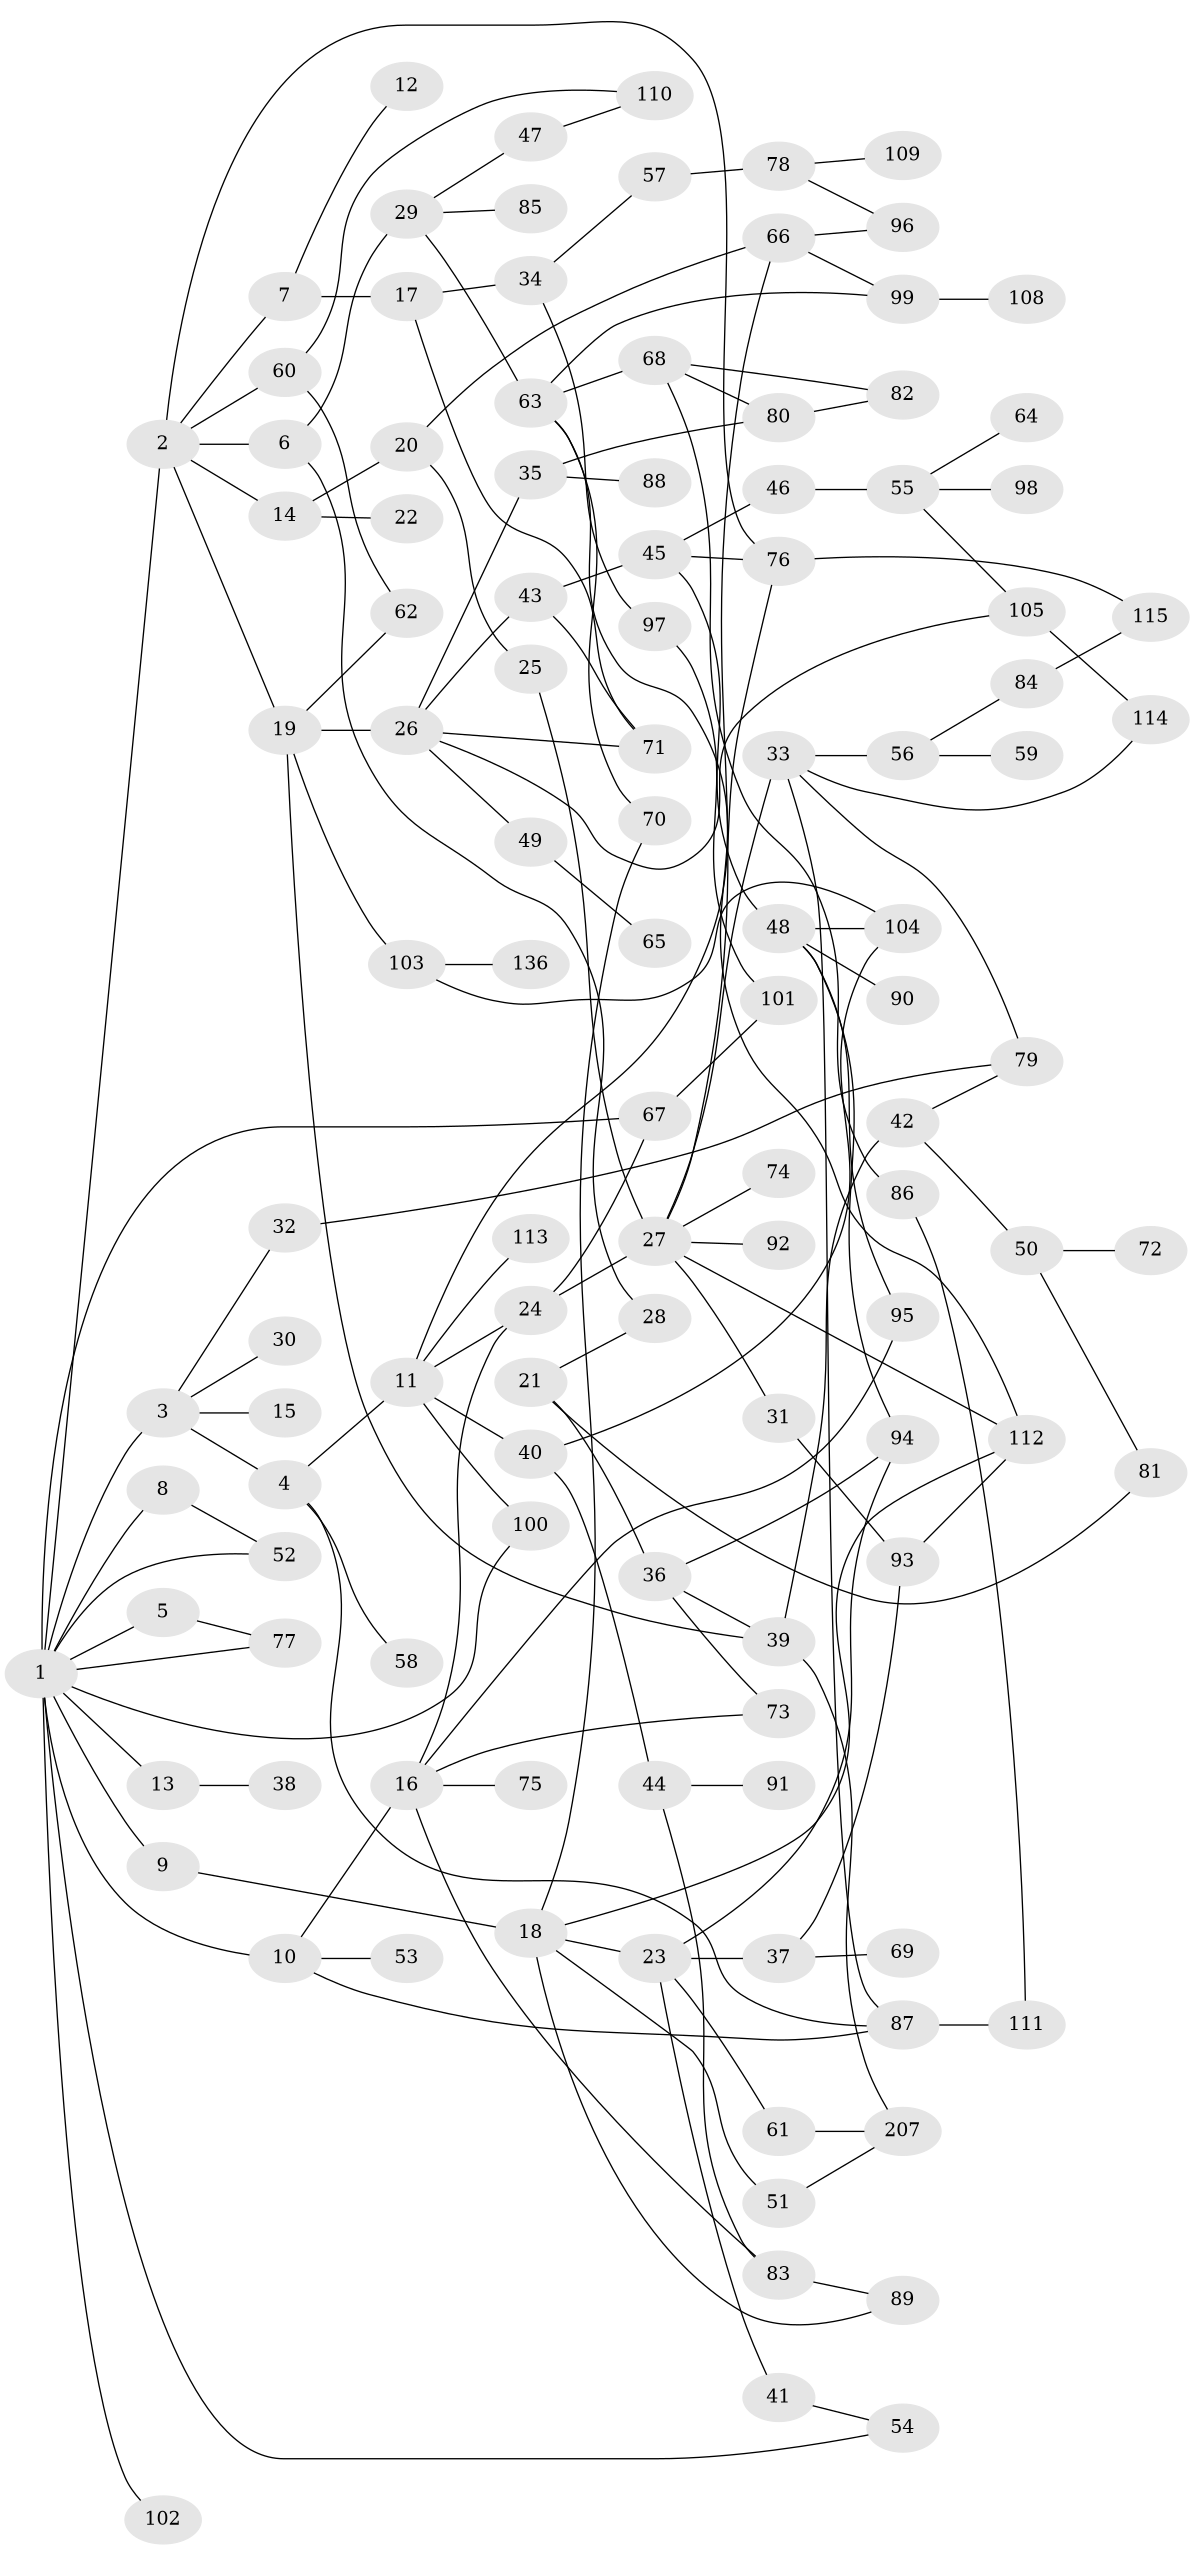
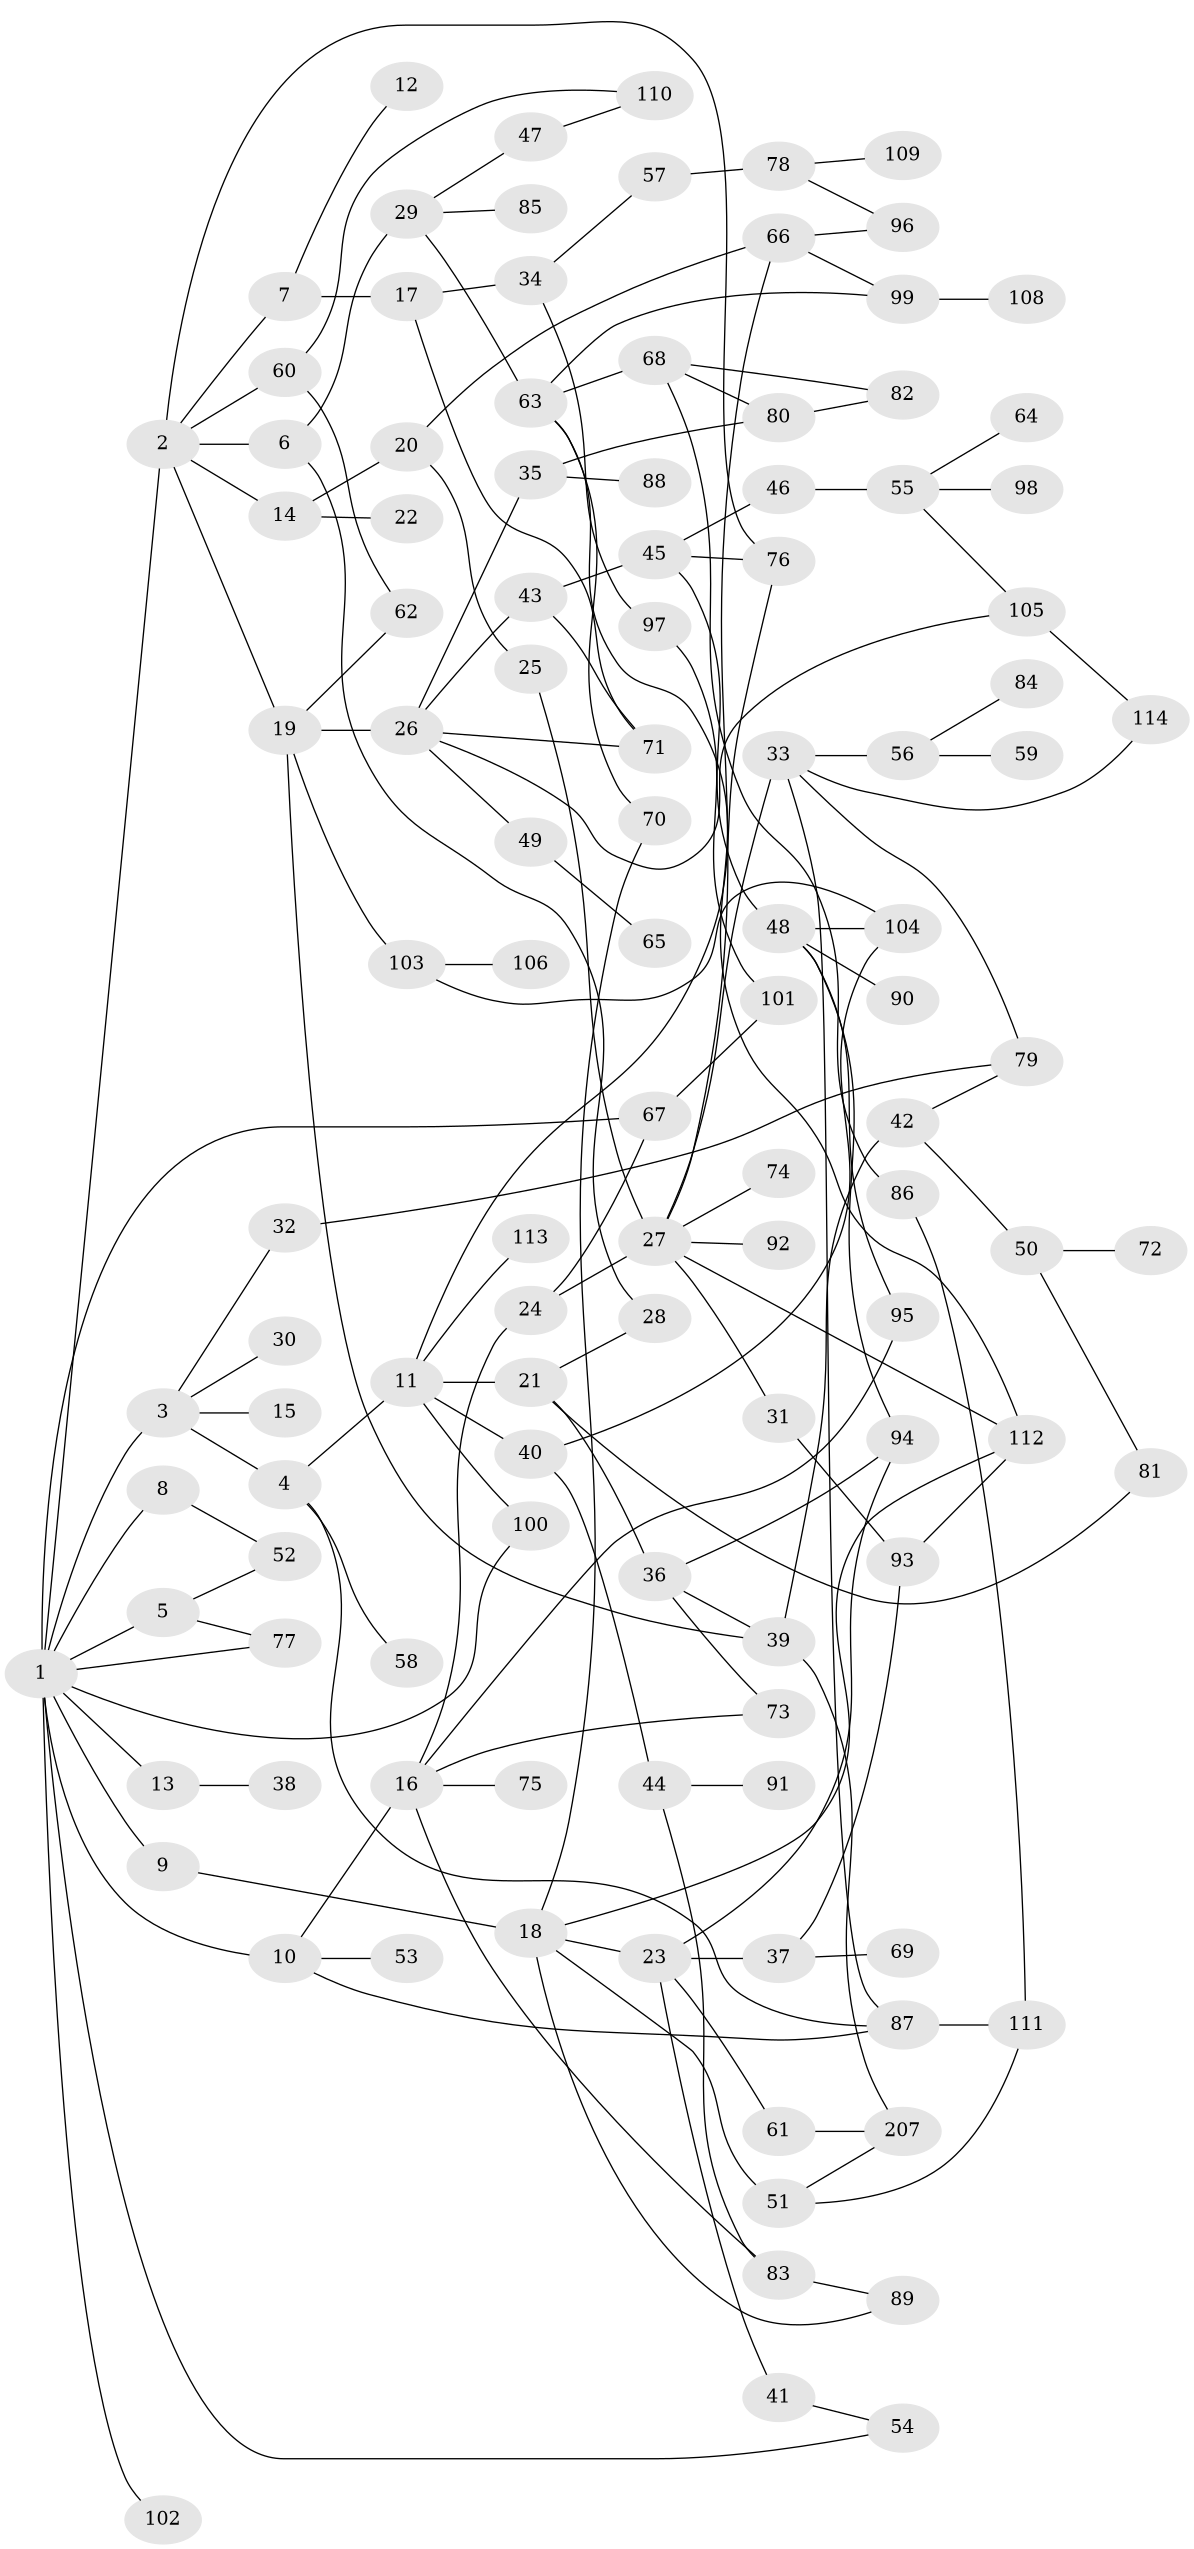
(1151, 617) -> none
(531, 965) -> (531, 965)
(469, 1346) -> (468, 1382)
(136, 1572) -> (224, 1584)
none -> (945, 2164)
